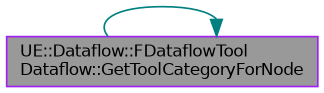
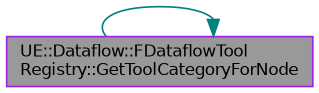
(162, 62) -> (160, 62)
